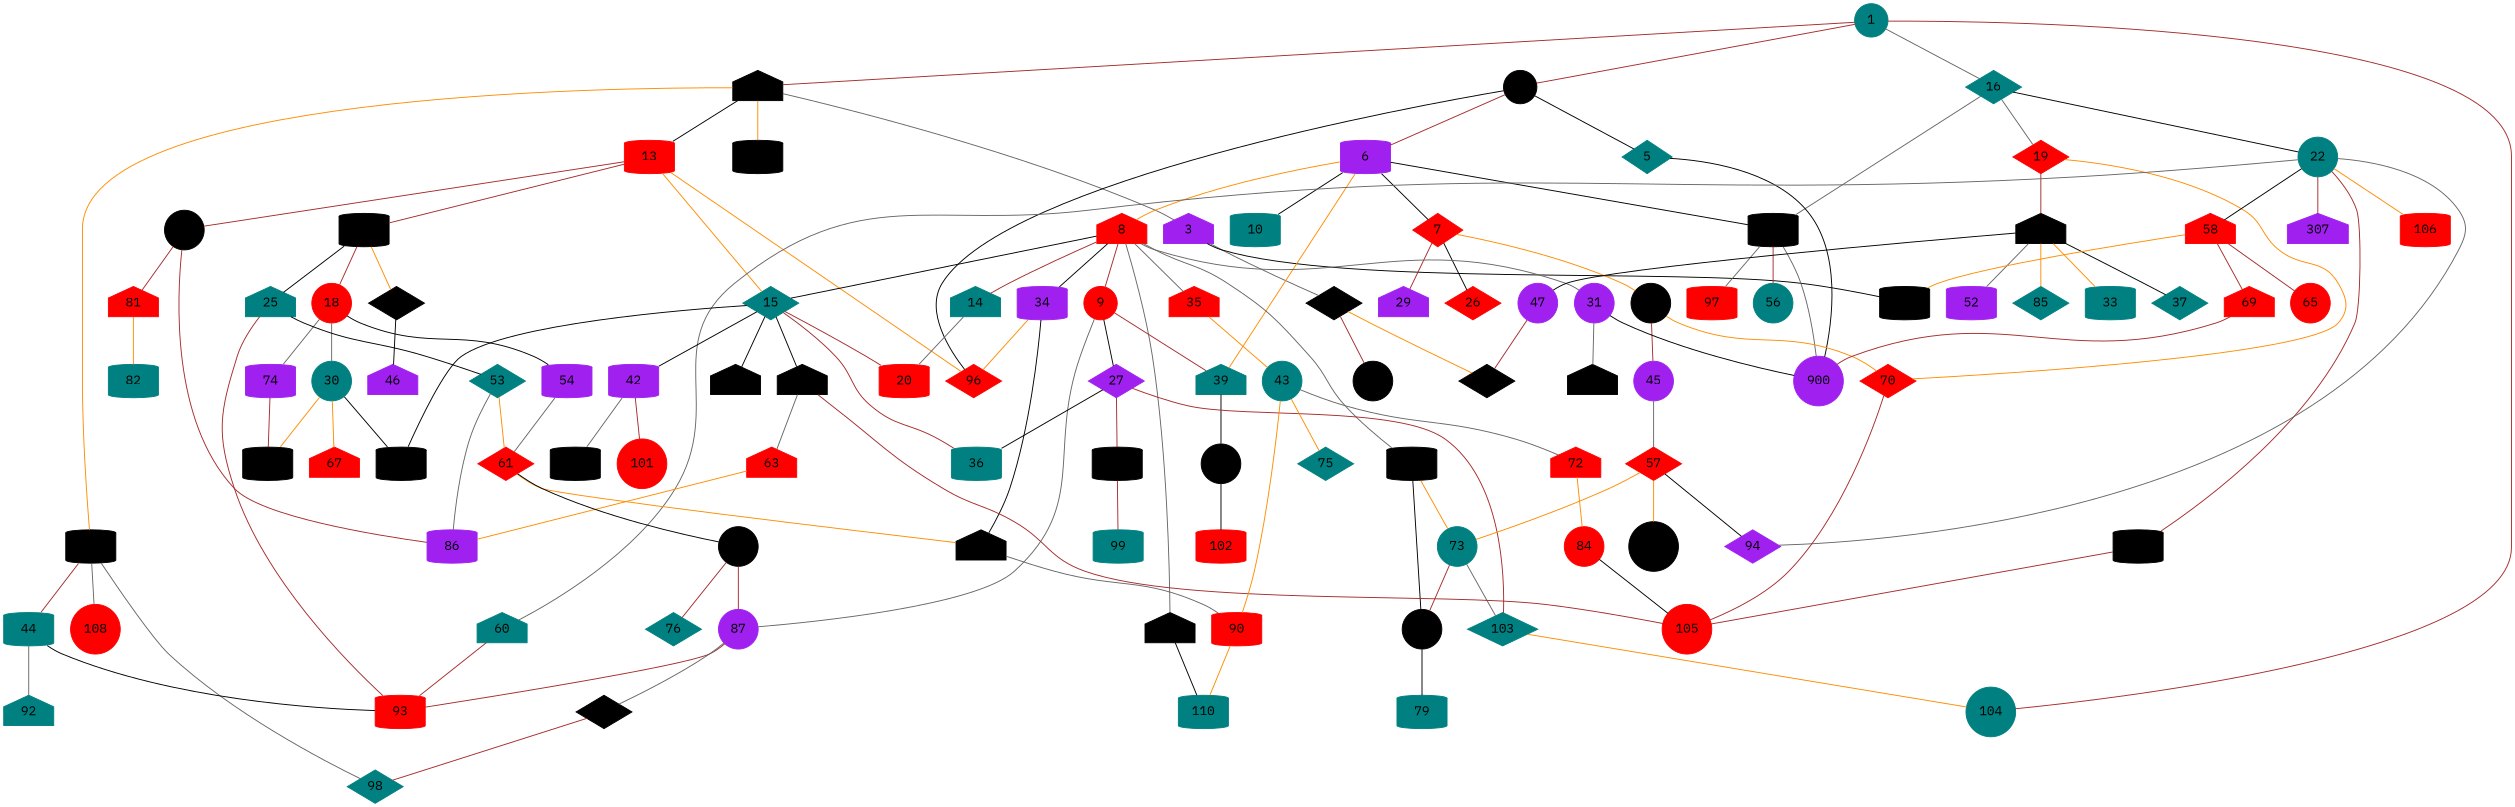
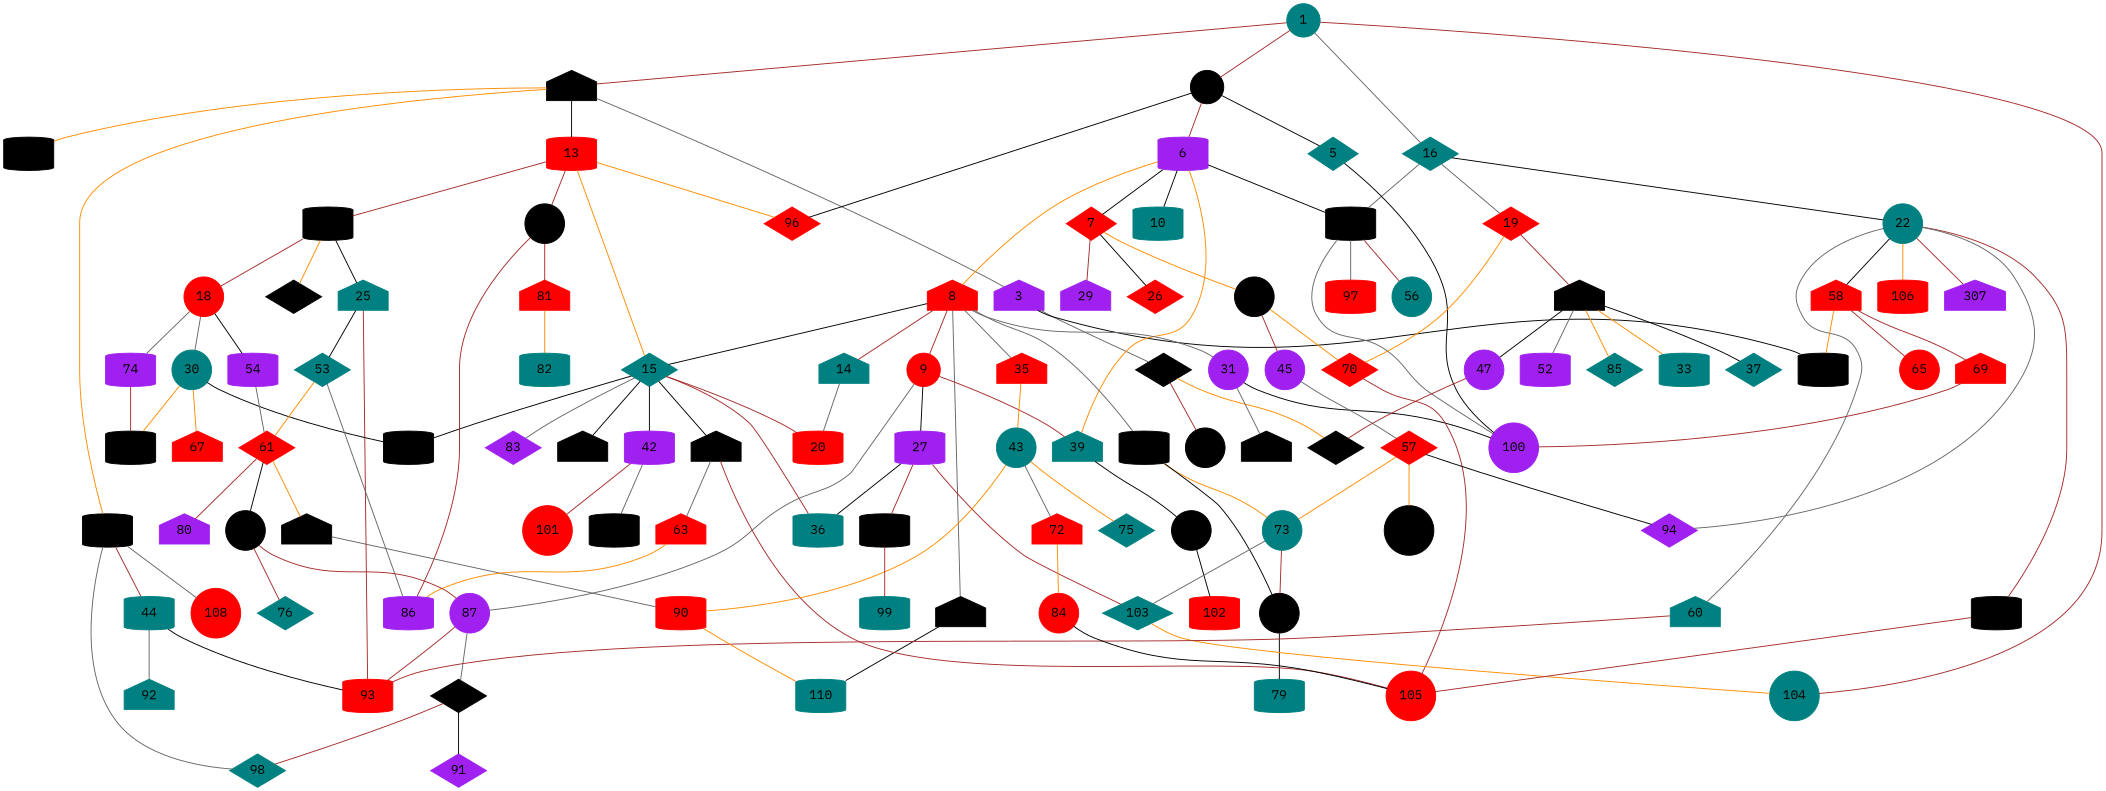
(1042, 303) -> none
(393, 381) -> none
(1116, 381) -> (920, 448)
(1819, 381) -> (1514, 448)
none -> (513, 448)
none -> (184, 530)
none -> (459, 771)
